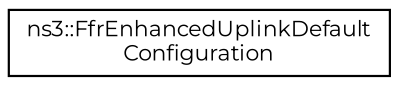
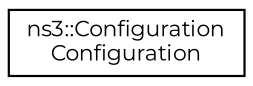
(199, 43) -> (127, 43)
